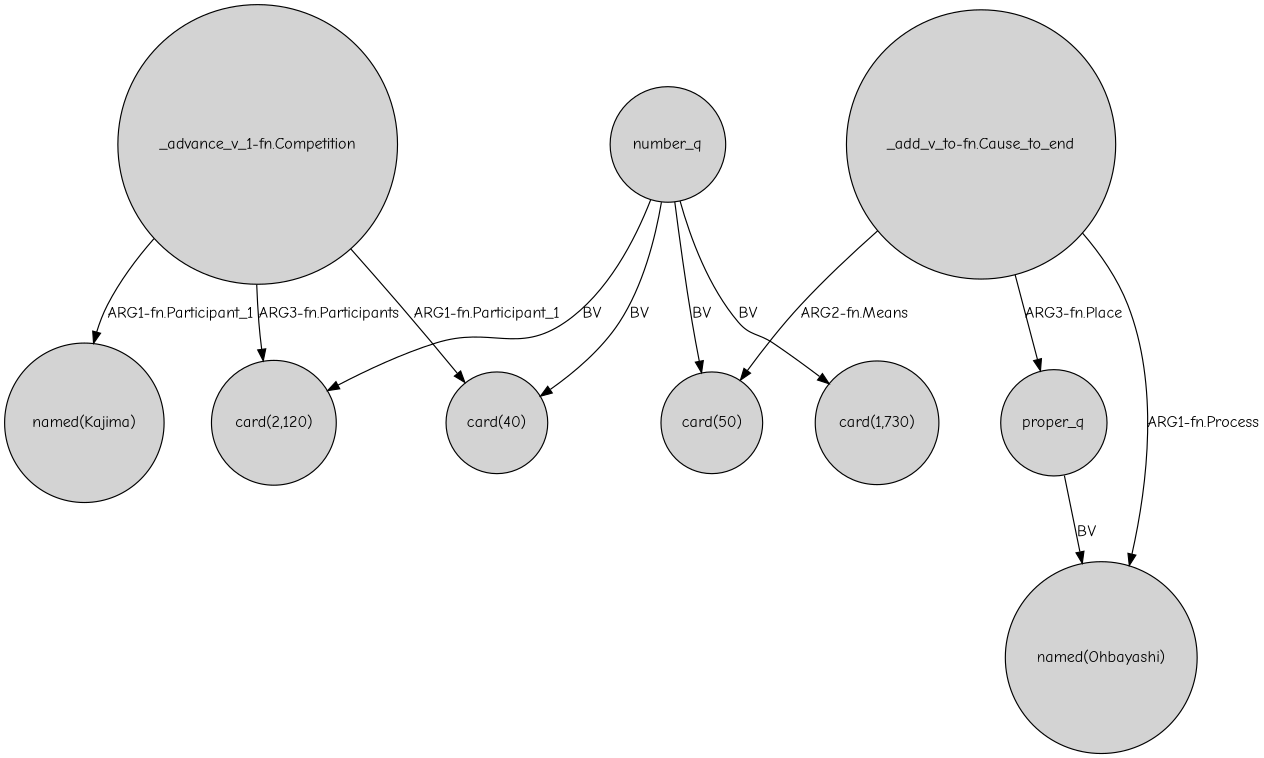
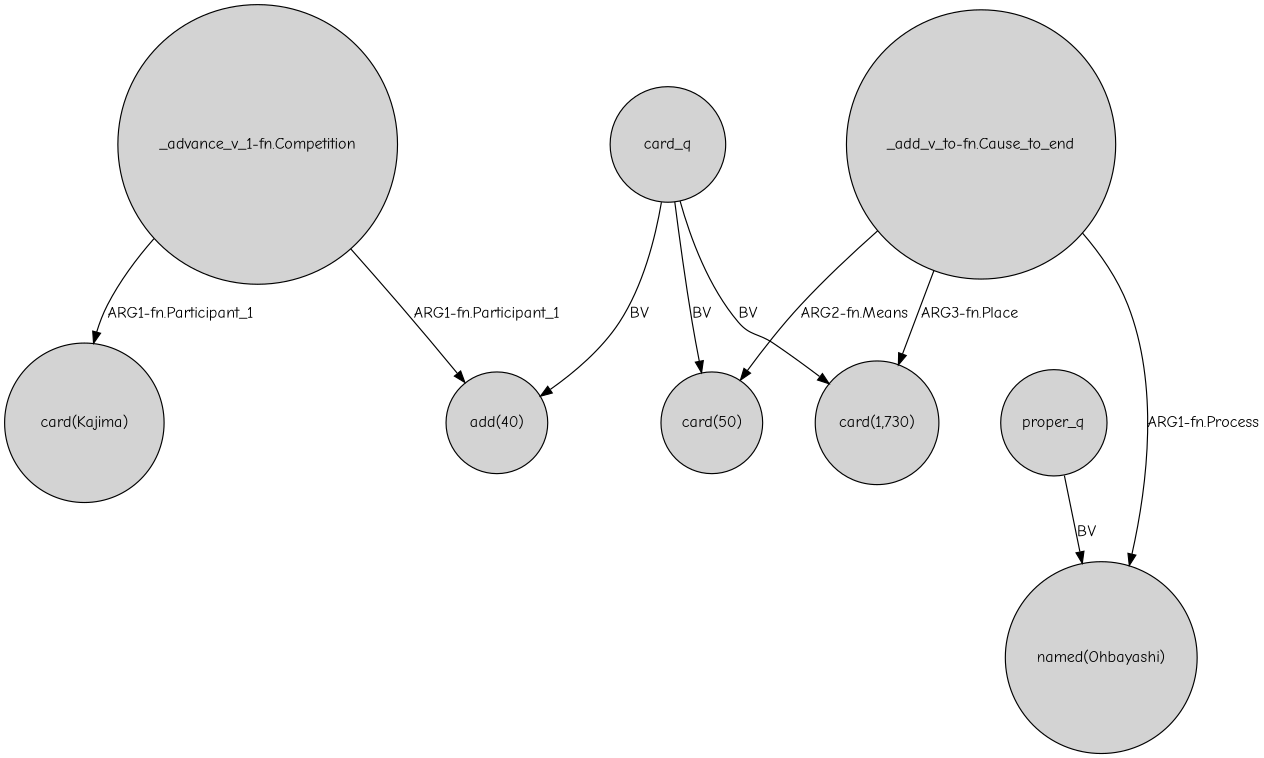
(668, 144) -> (668, 144)
(1026, 317) -> (918, 312)
(84, 423) -> (84, 423)
(274, 423) -> none
(497, 423) -> (497, 423)
